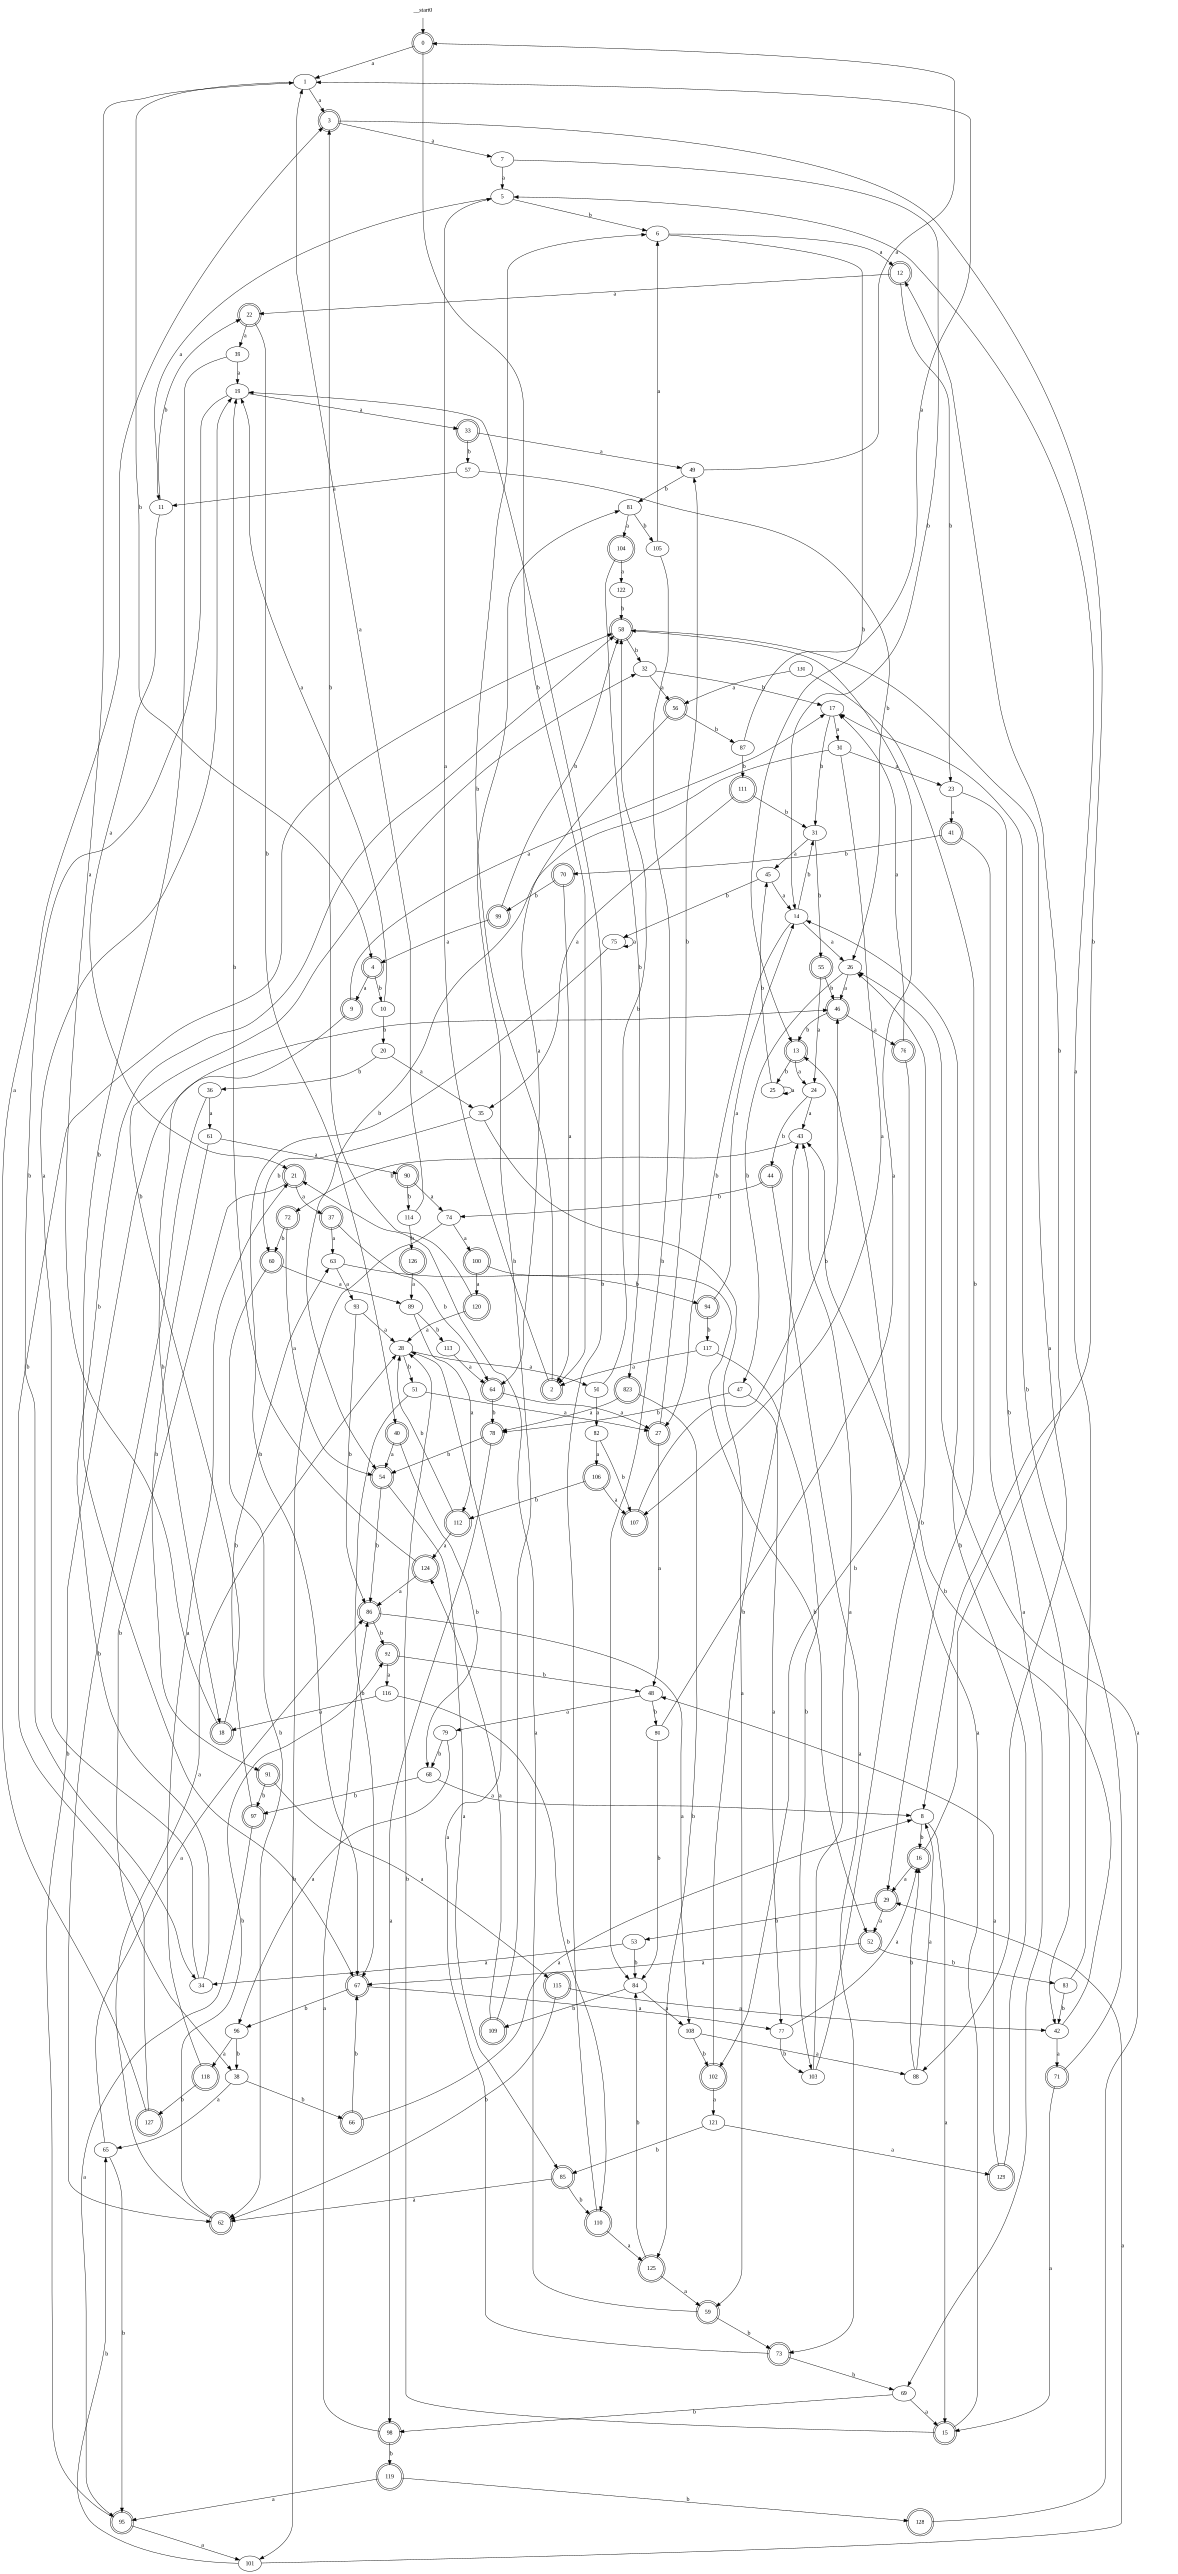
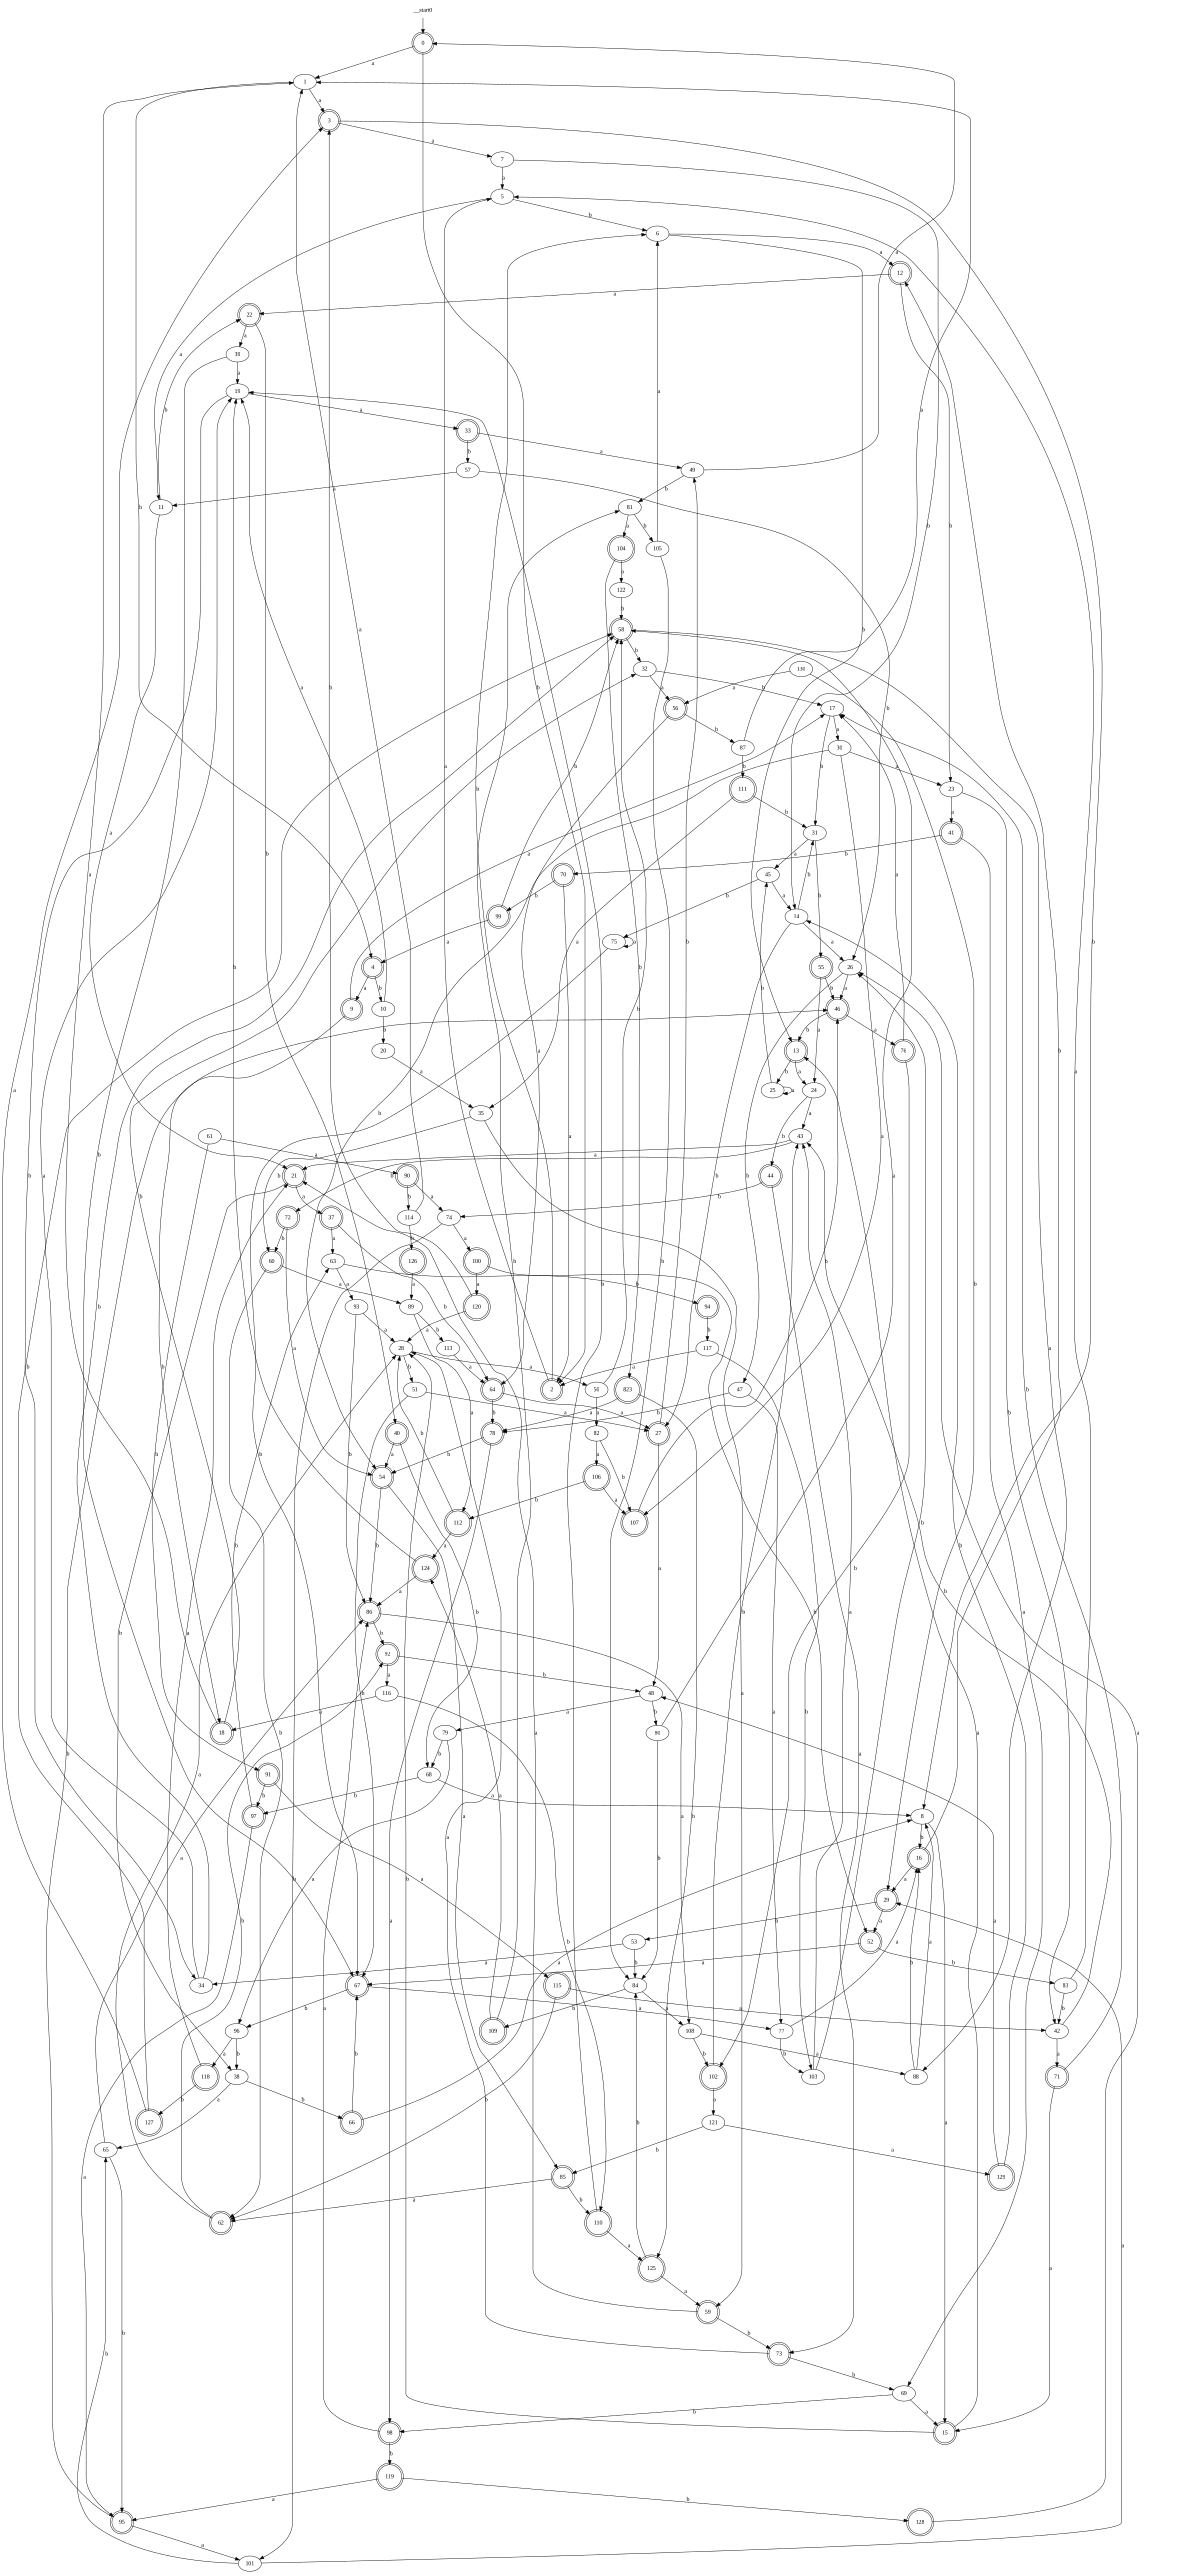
(210, 1090) -> none
(735, 1111) -> none
none -> (548, 1154)
